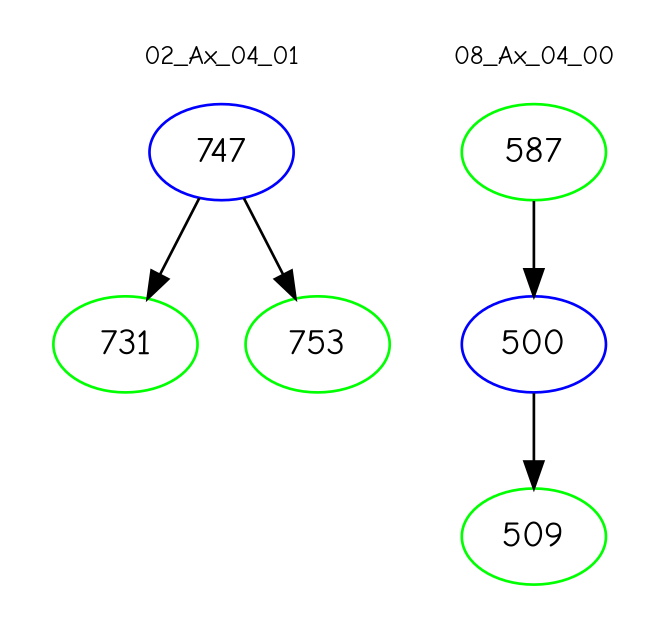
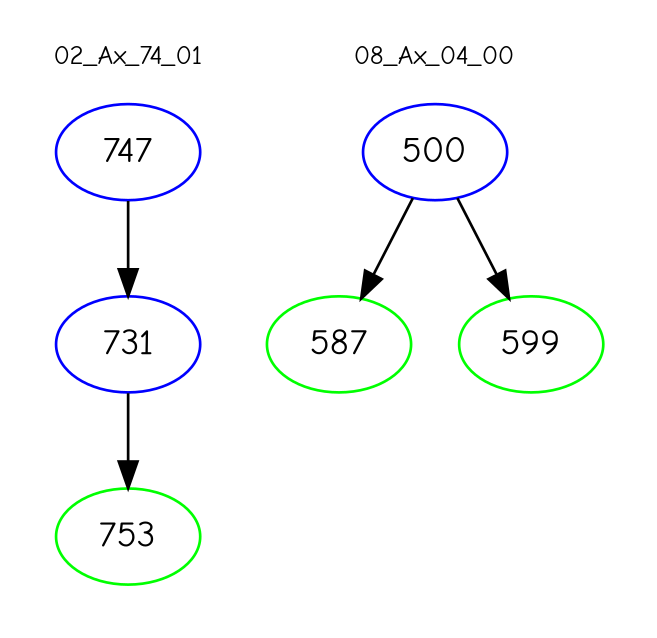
(222, 57) -> (128, 57)
(534, 235) -> (393, 236)
(263, 236) -> (128, 427)
(125, 344) -> (128, 344)
(534, 537) -> (531, 344)
